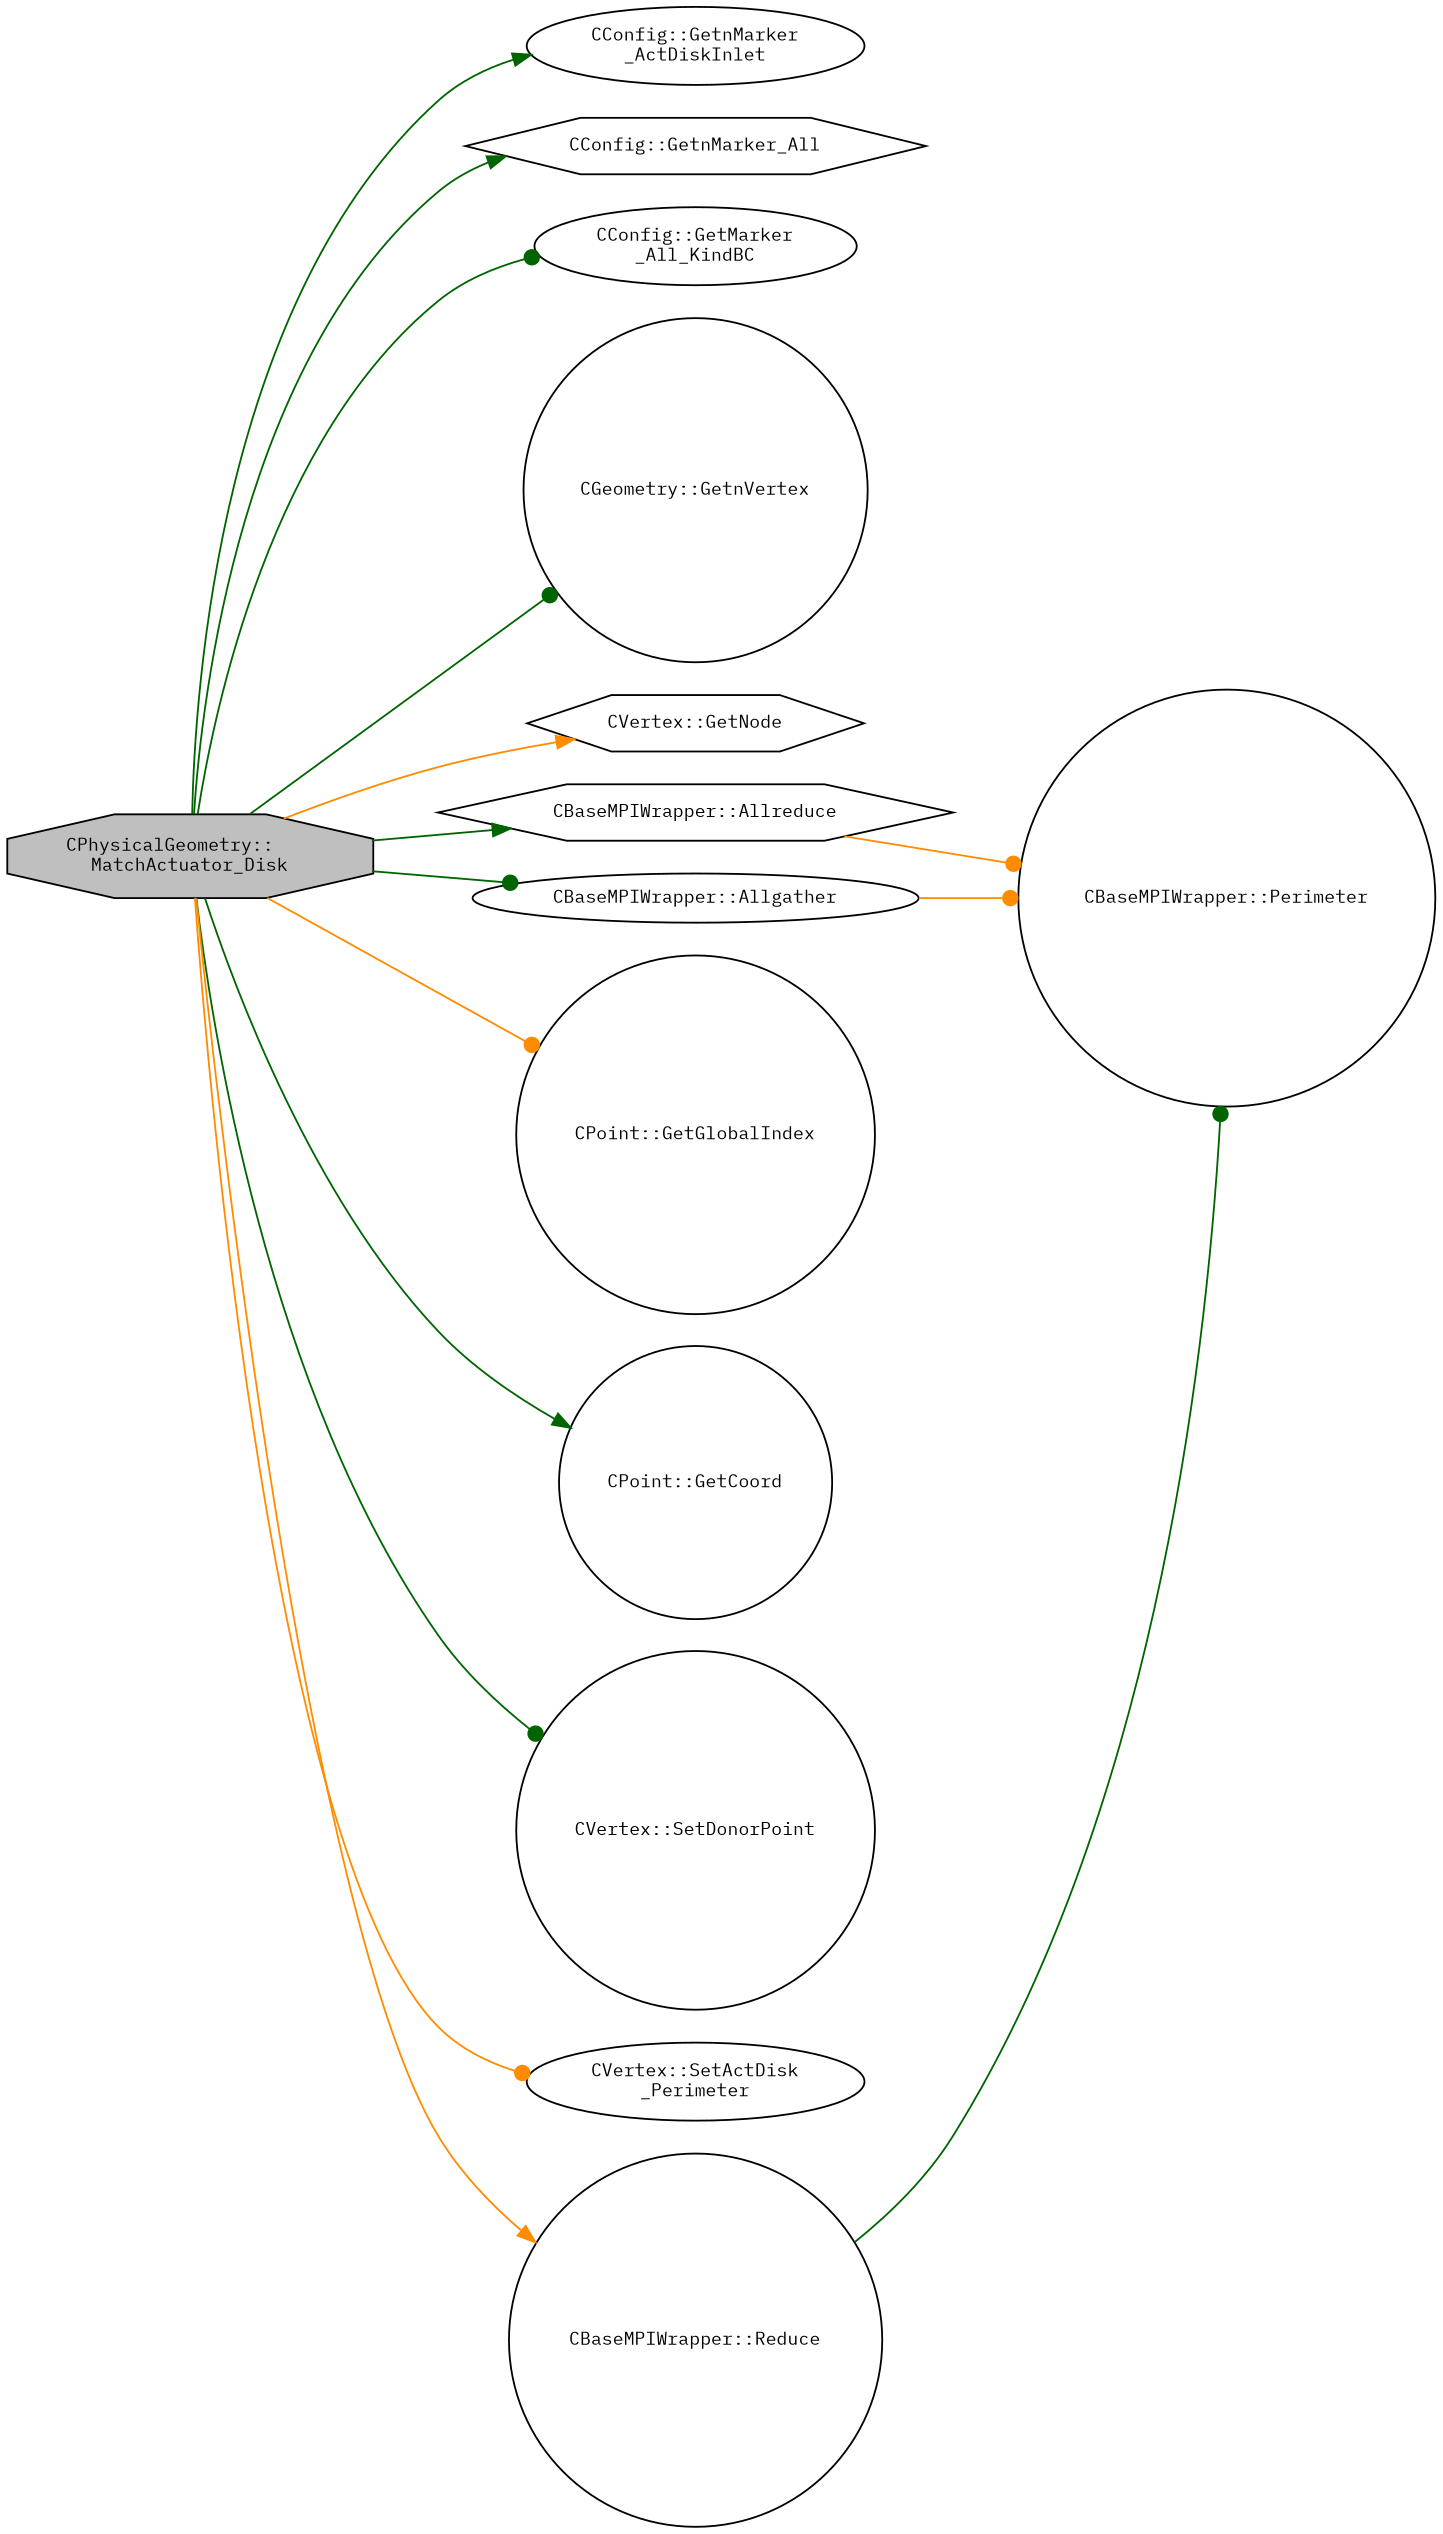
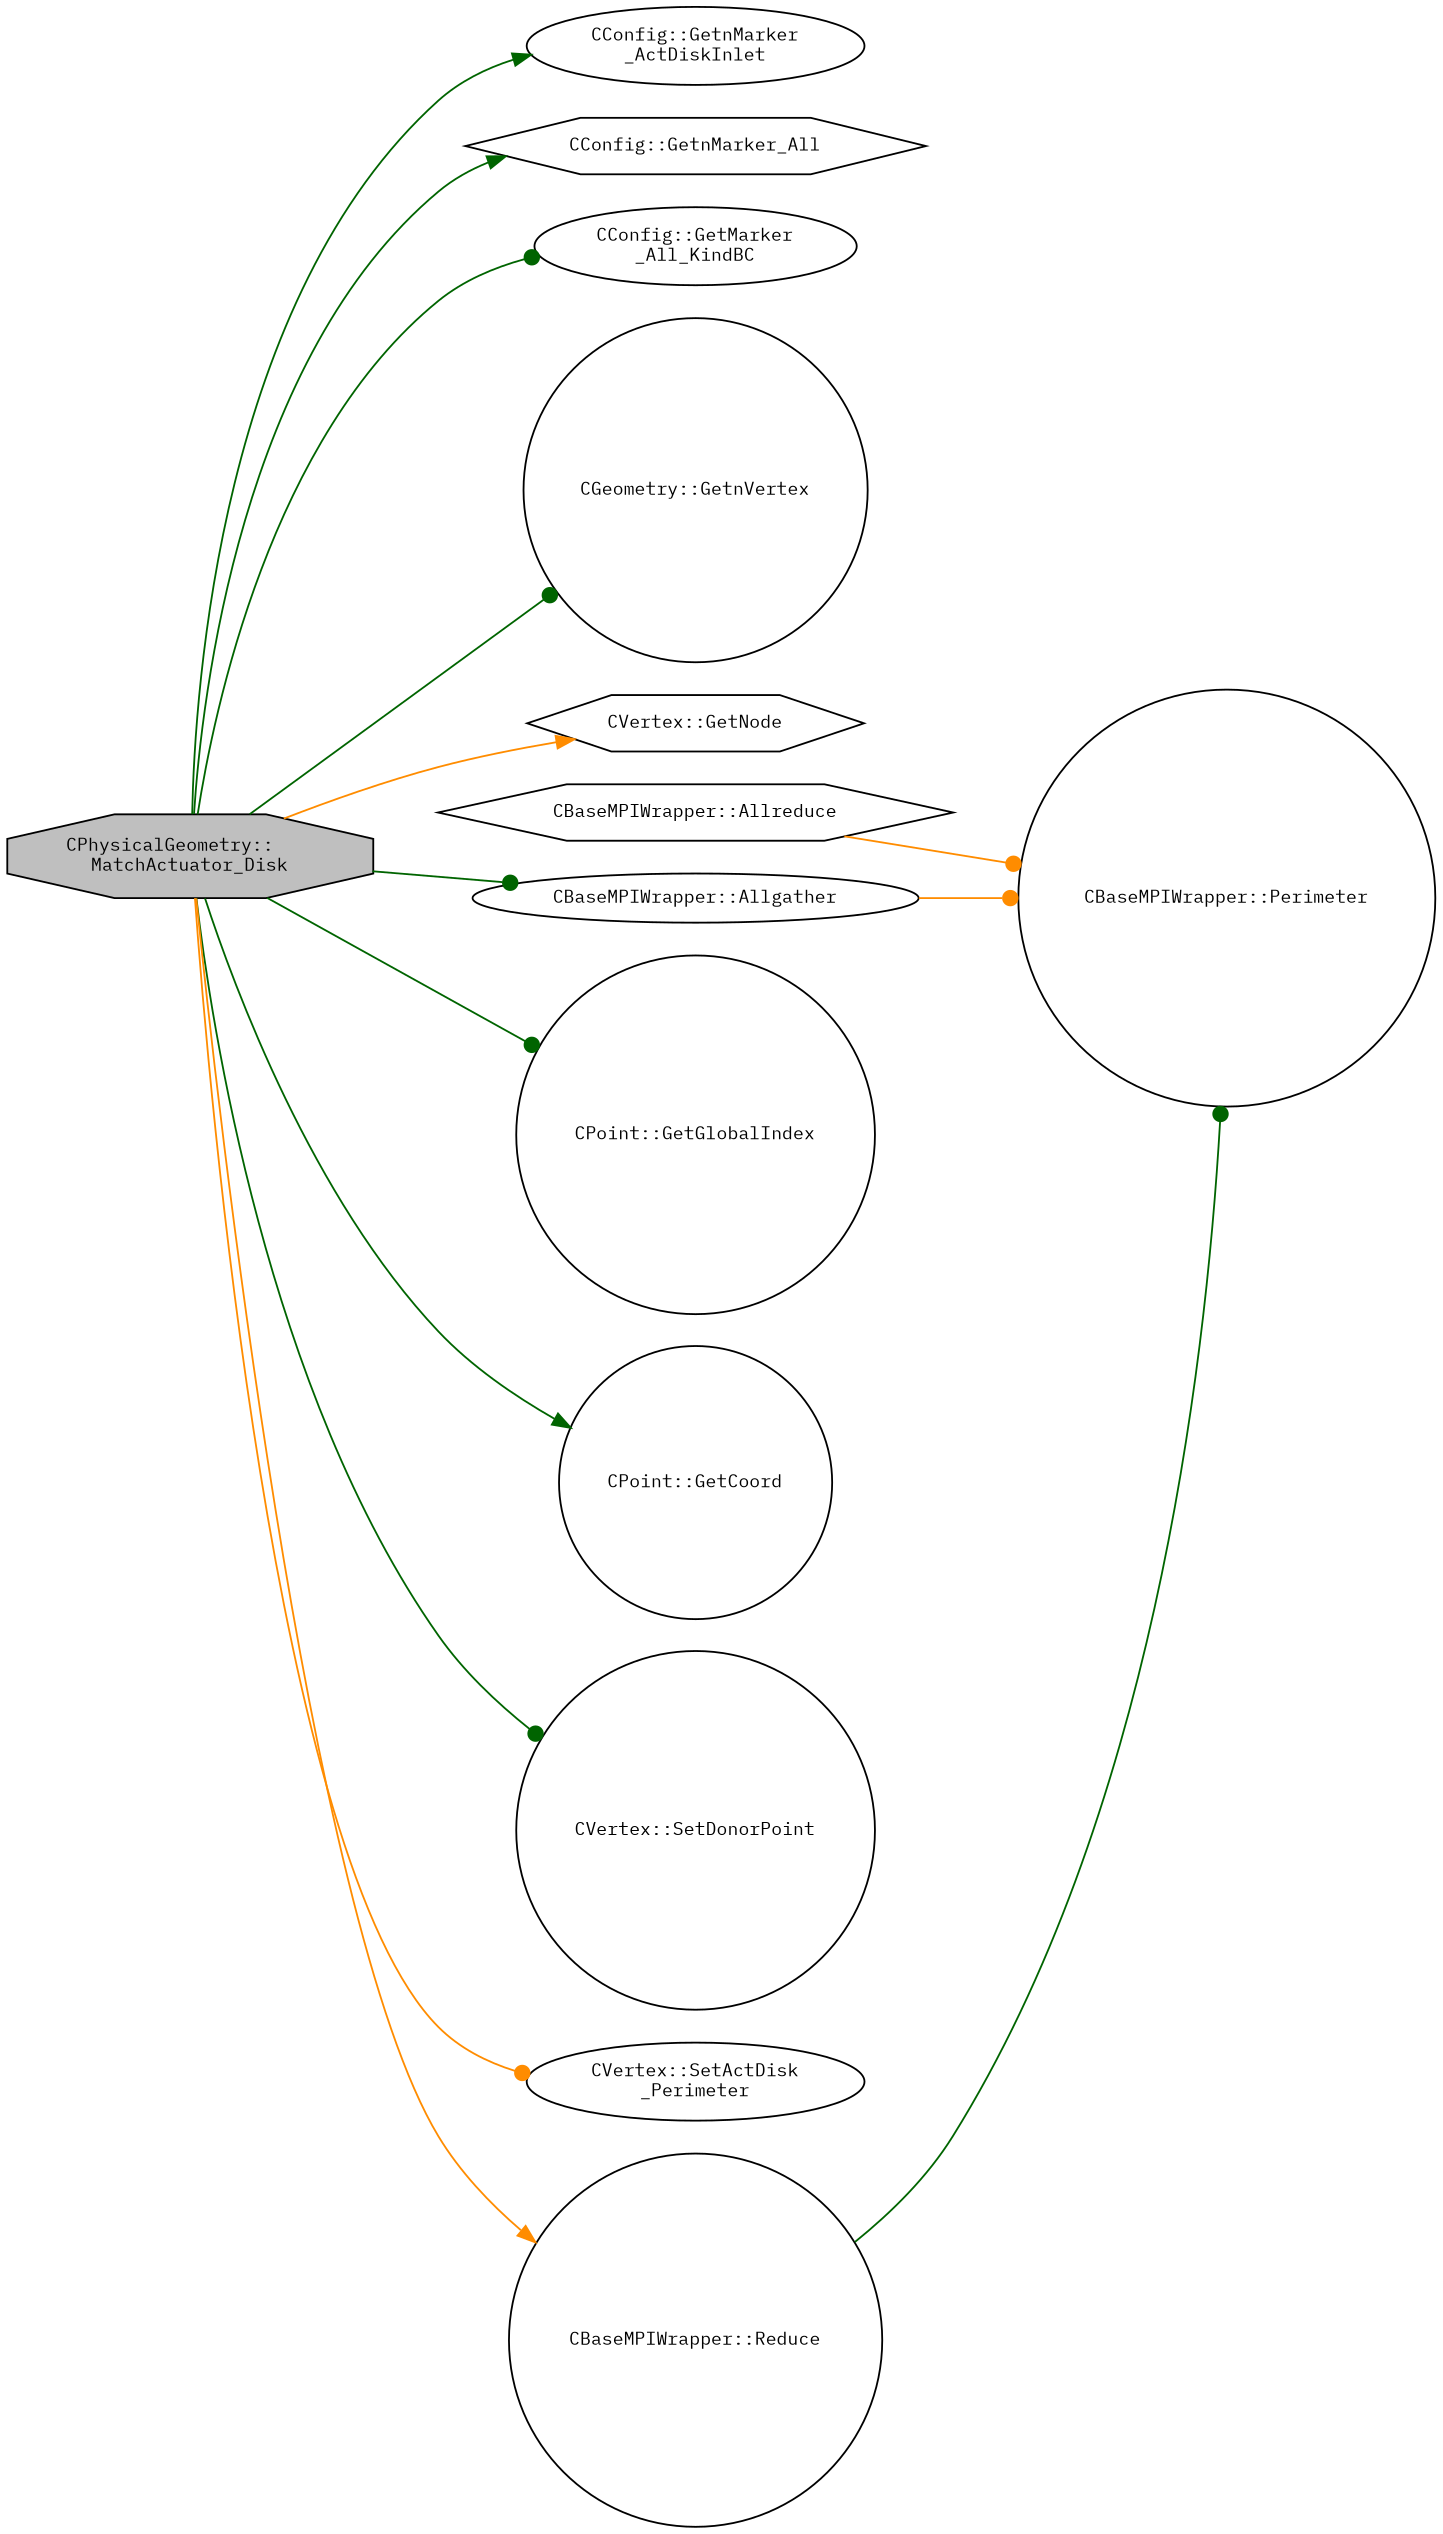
(432, 835) -> none
(396, 970) -> (396, 970)
